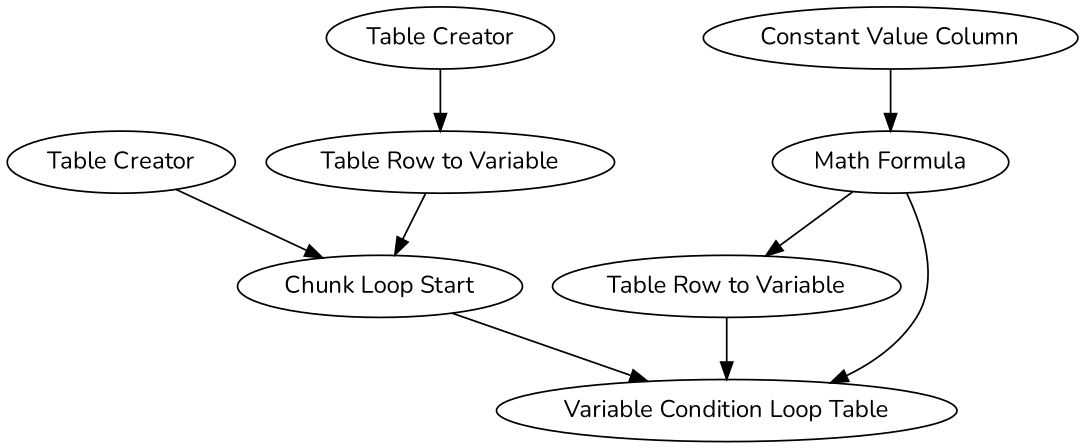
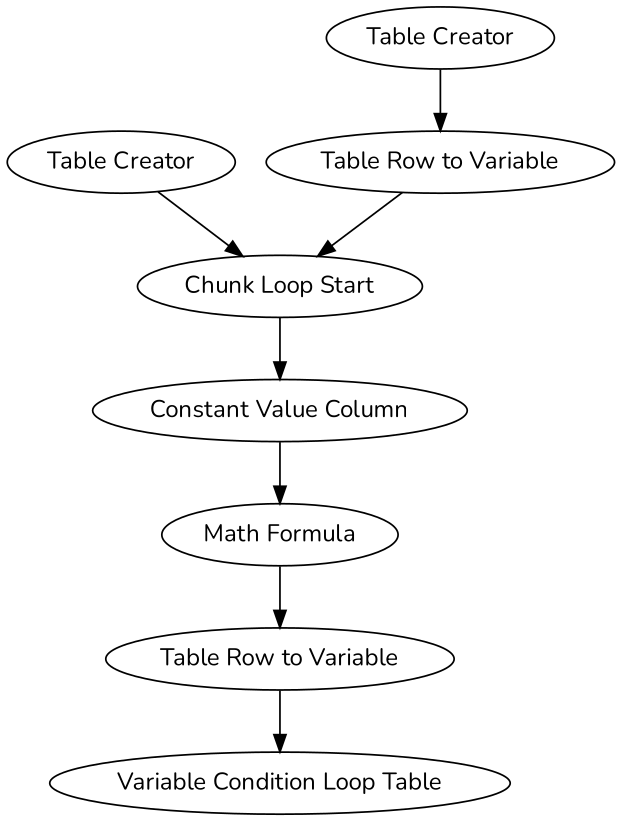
(924, 300) -> none
(542, 344) -> (280, 340)
